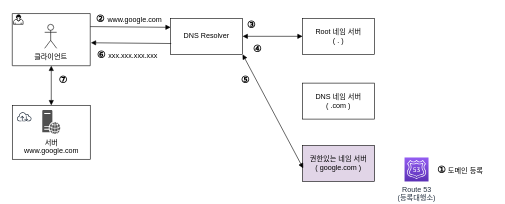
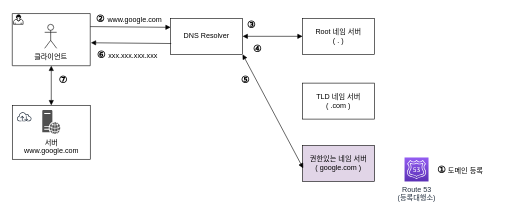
(339, 101) -> (339, 101)
